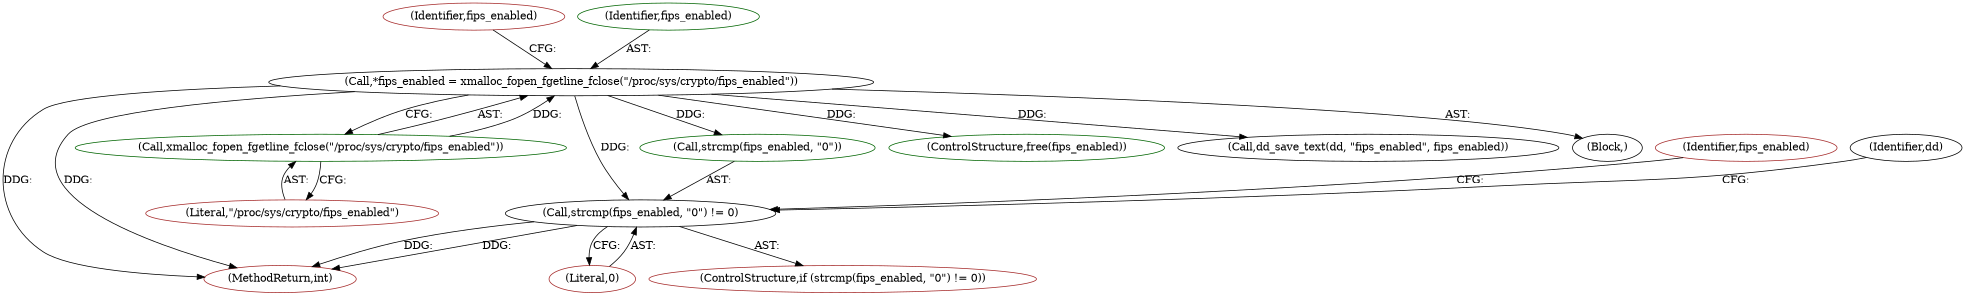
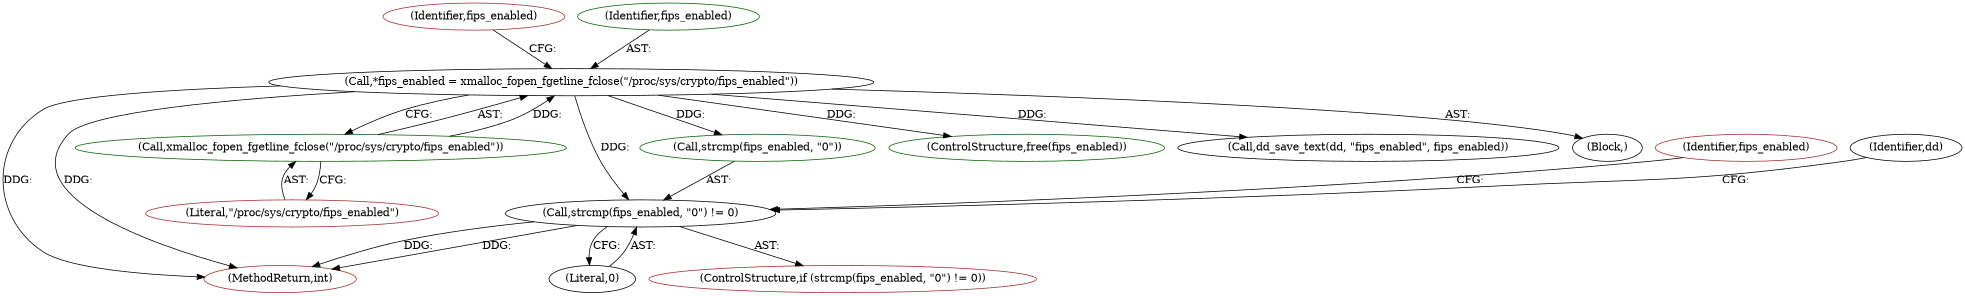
(592, 279) -> (592, 279)
